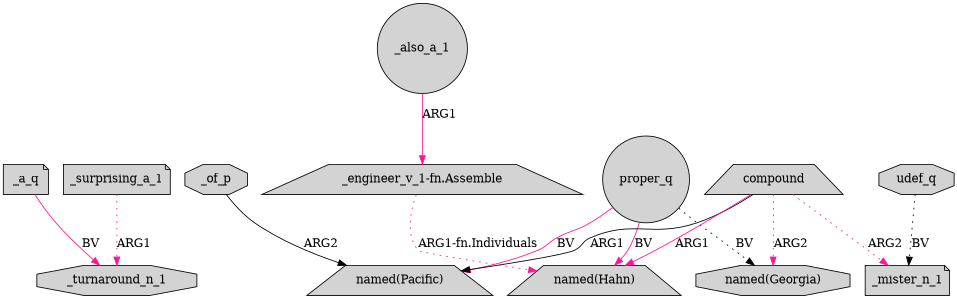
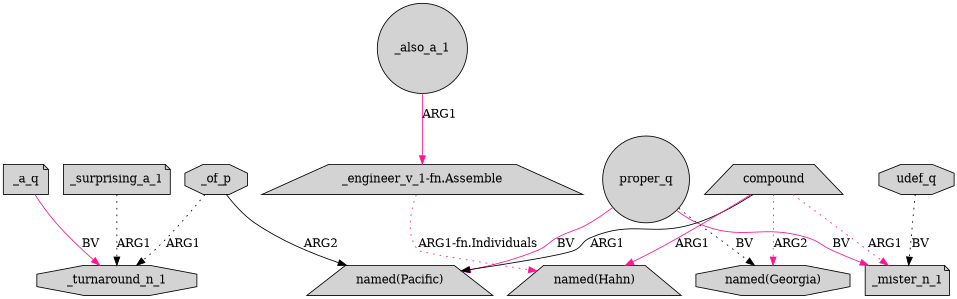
(117, 226) -> (117, 226)
none -> (176, 229)
(632, 242) -> (764, 232)
(885, 244) -> (885, 244)
